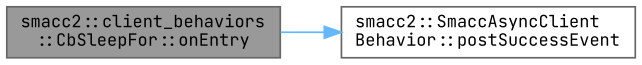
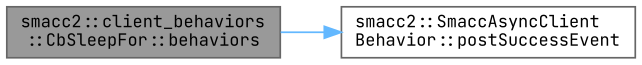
(144, 32) -> (144, 32)
